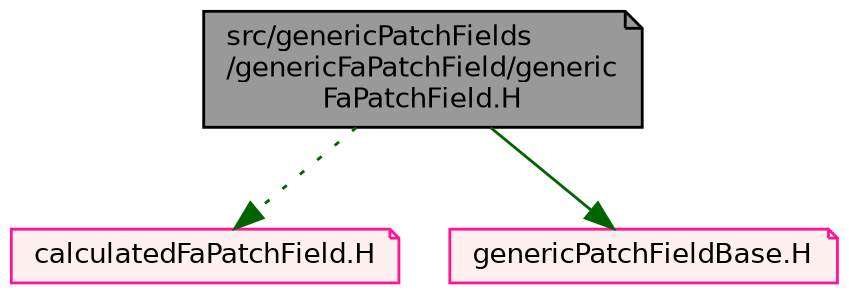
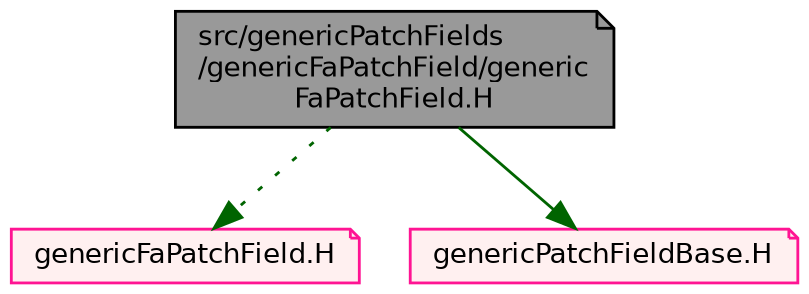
(205, 256) -> (185, 256)
